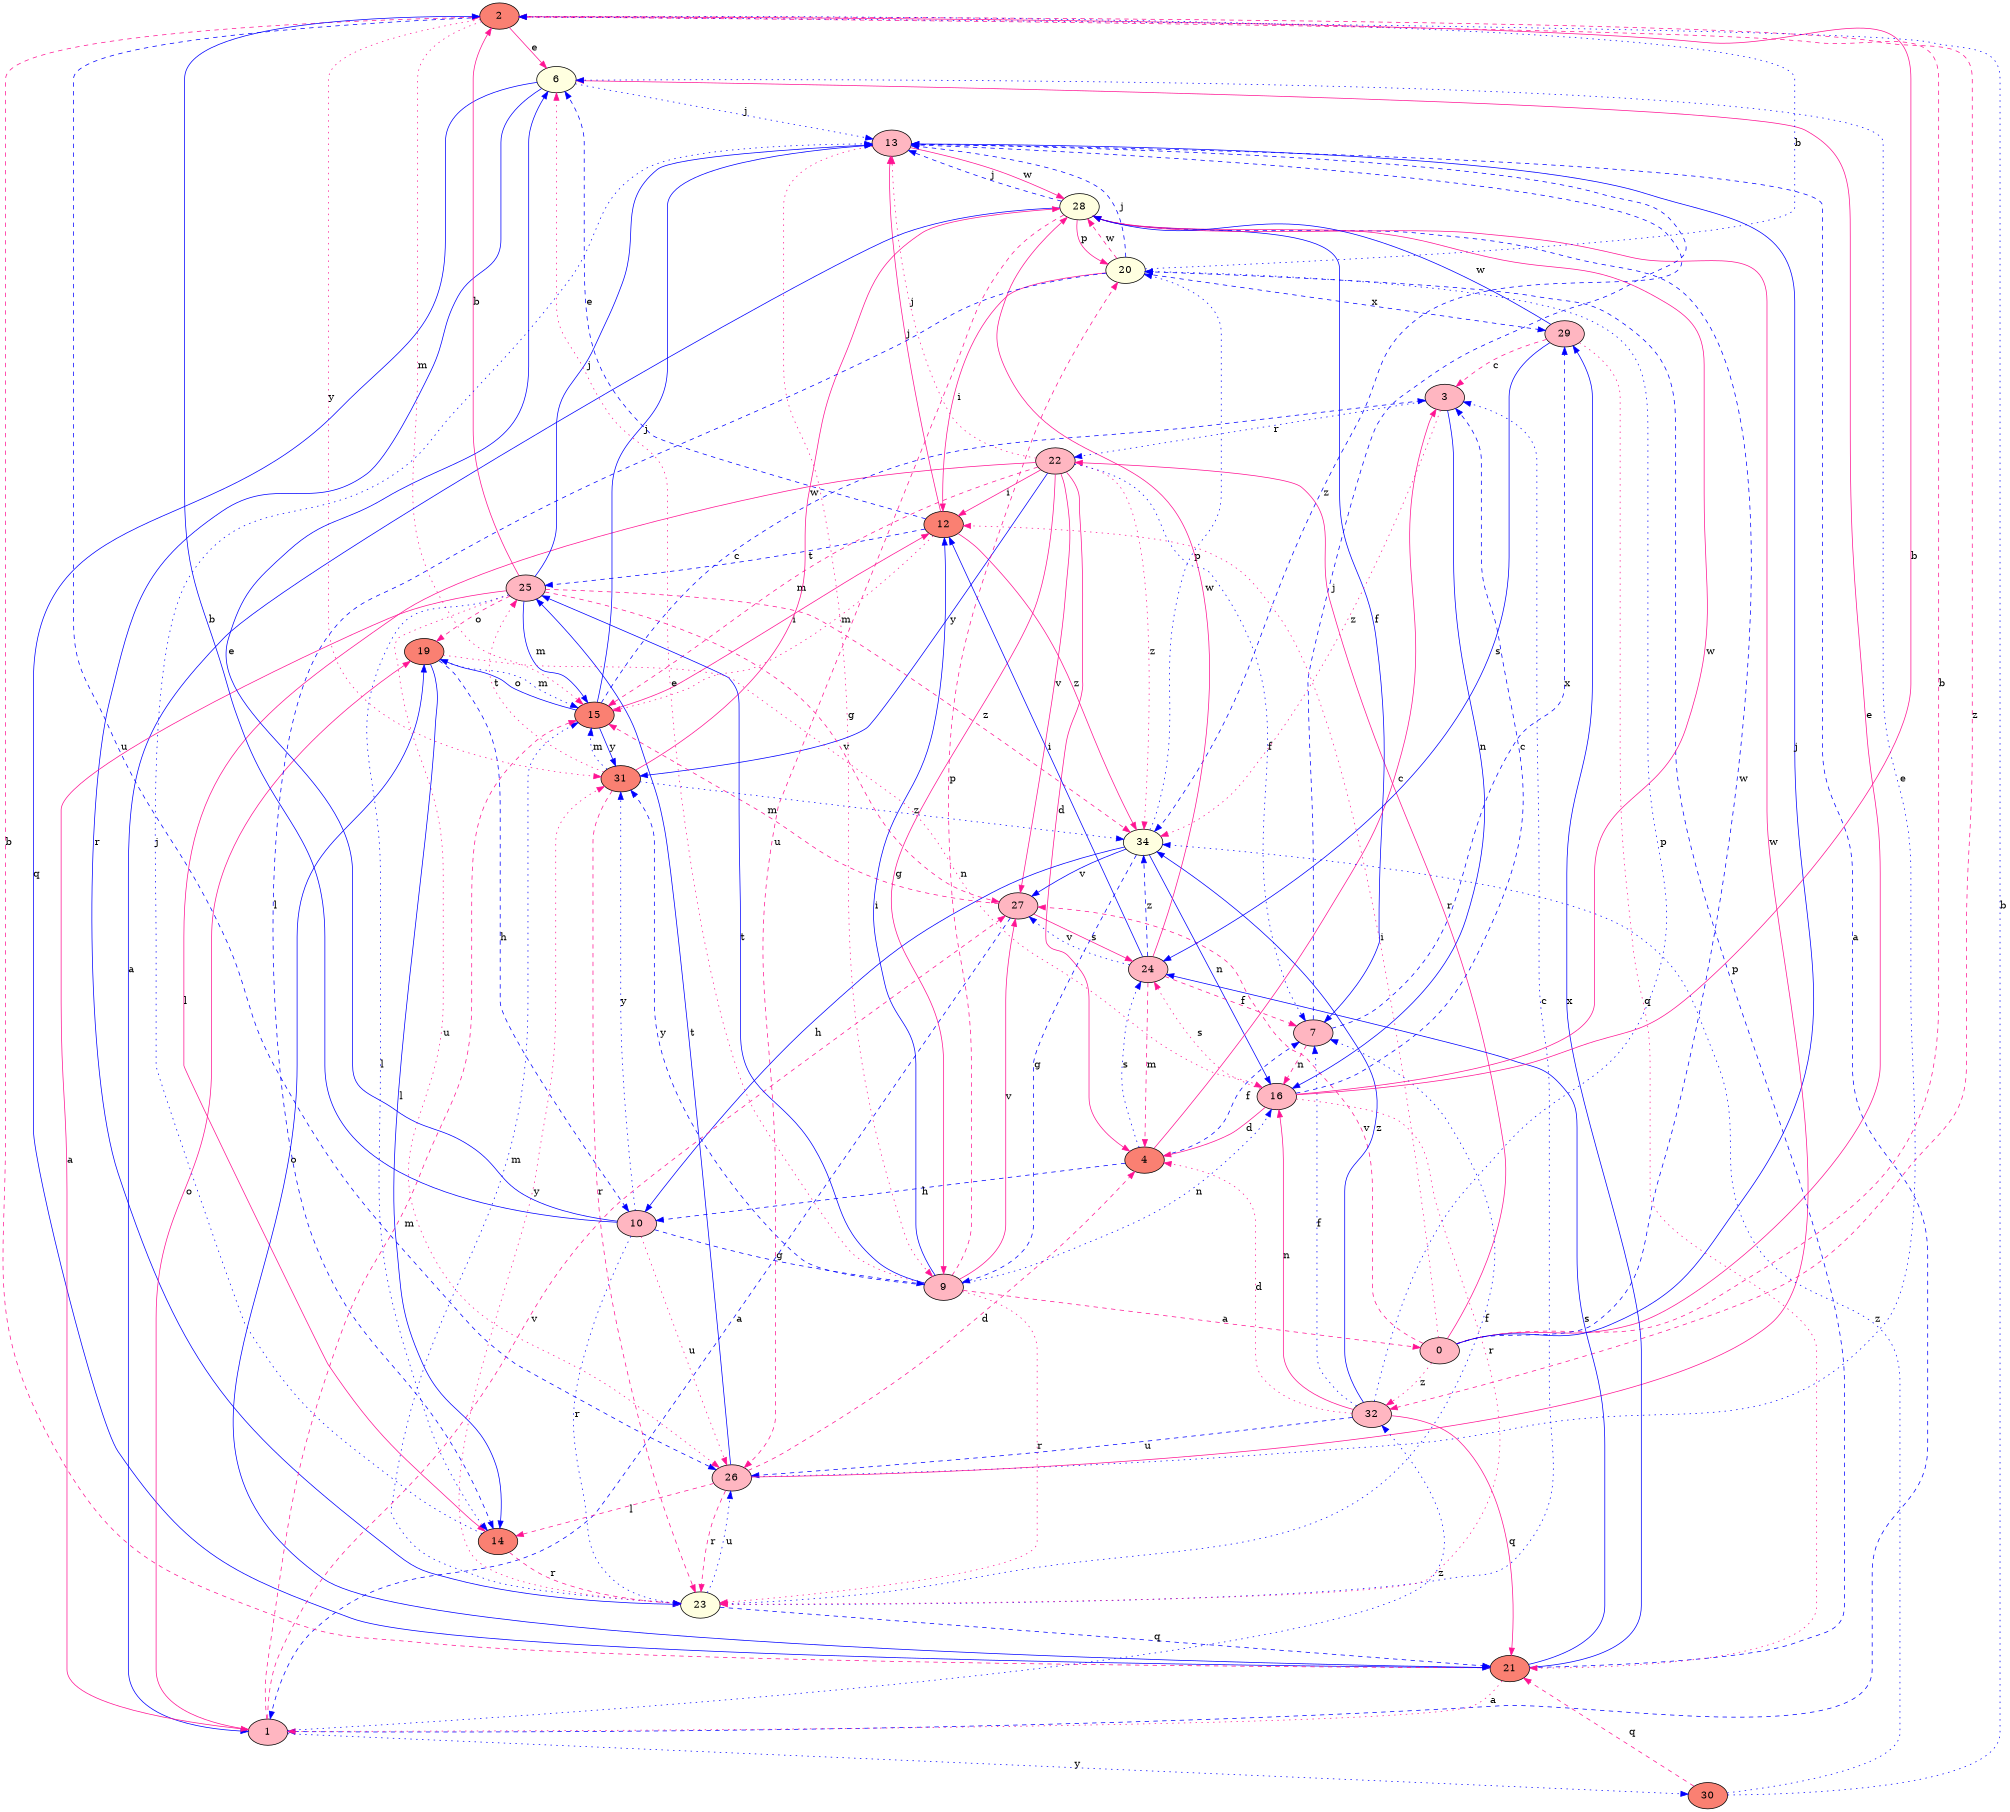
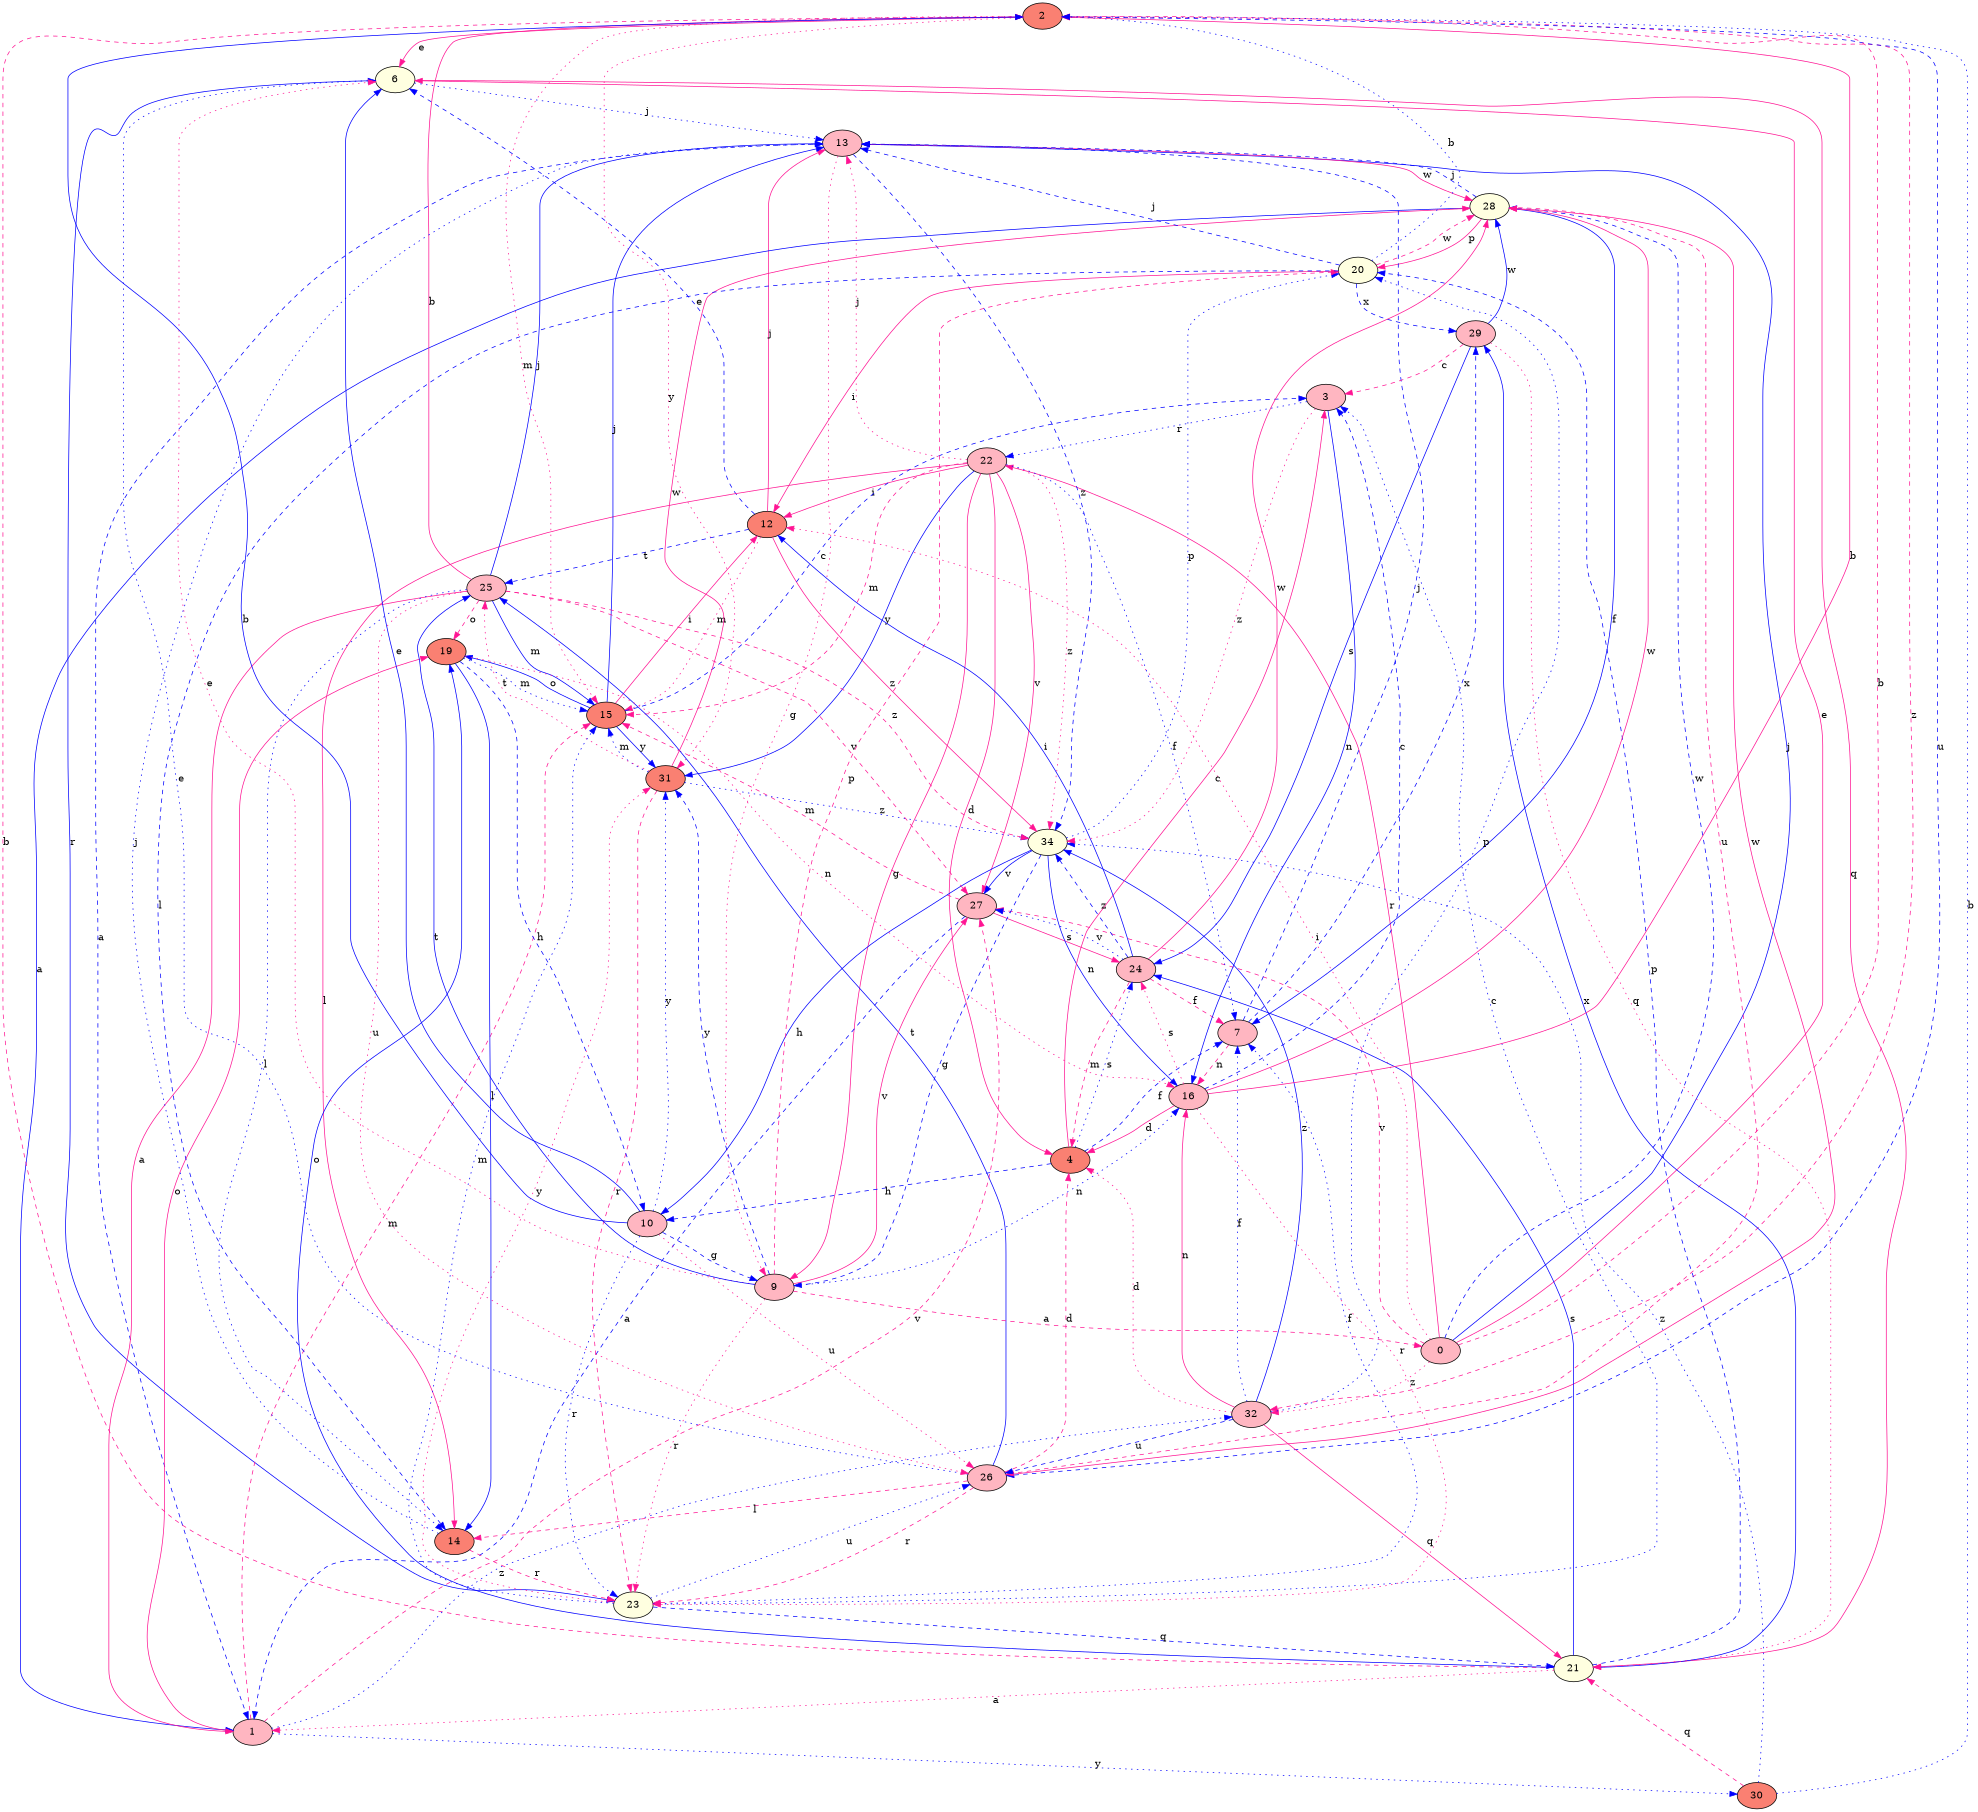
(874, 910) -> none
(84, 1351) -> (1822, 305)
(1510, 1669) -> (1574, 1669)
